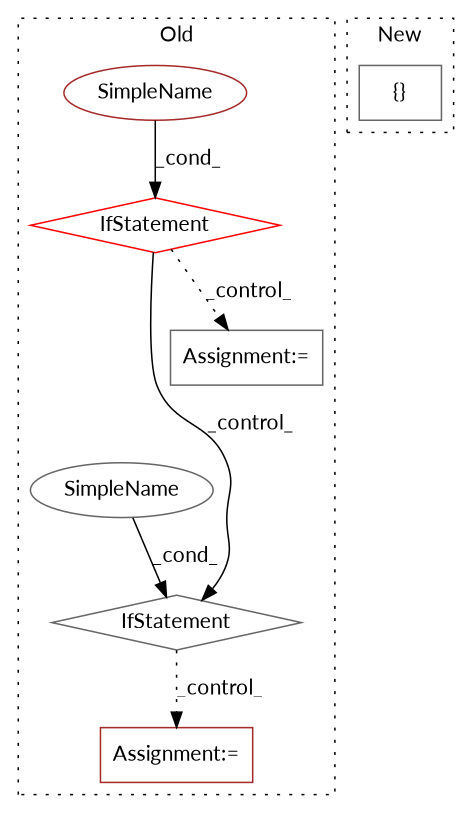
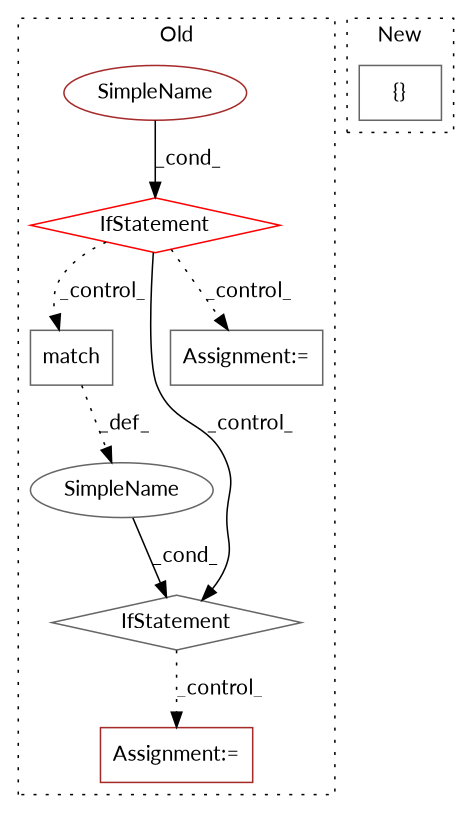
none -> (72, 358)
